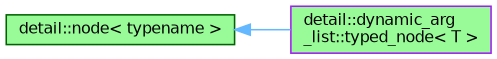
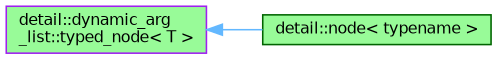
(270, 30) -> (243, 30)
